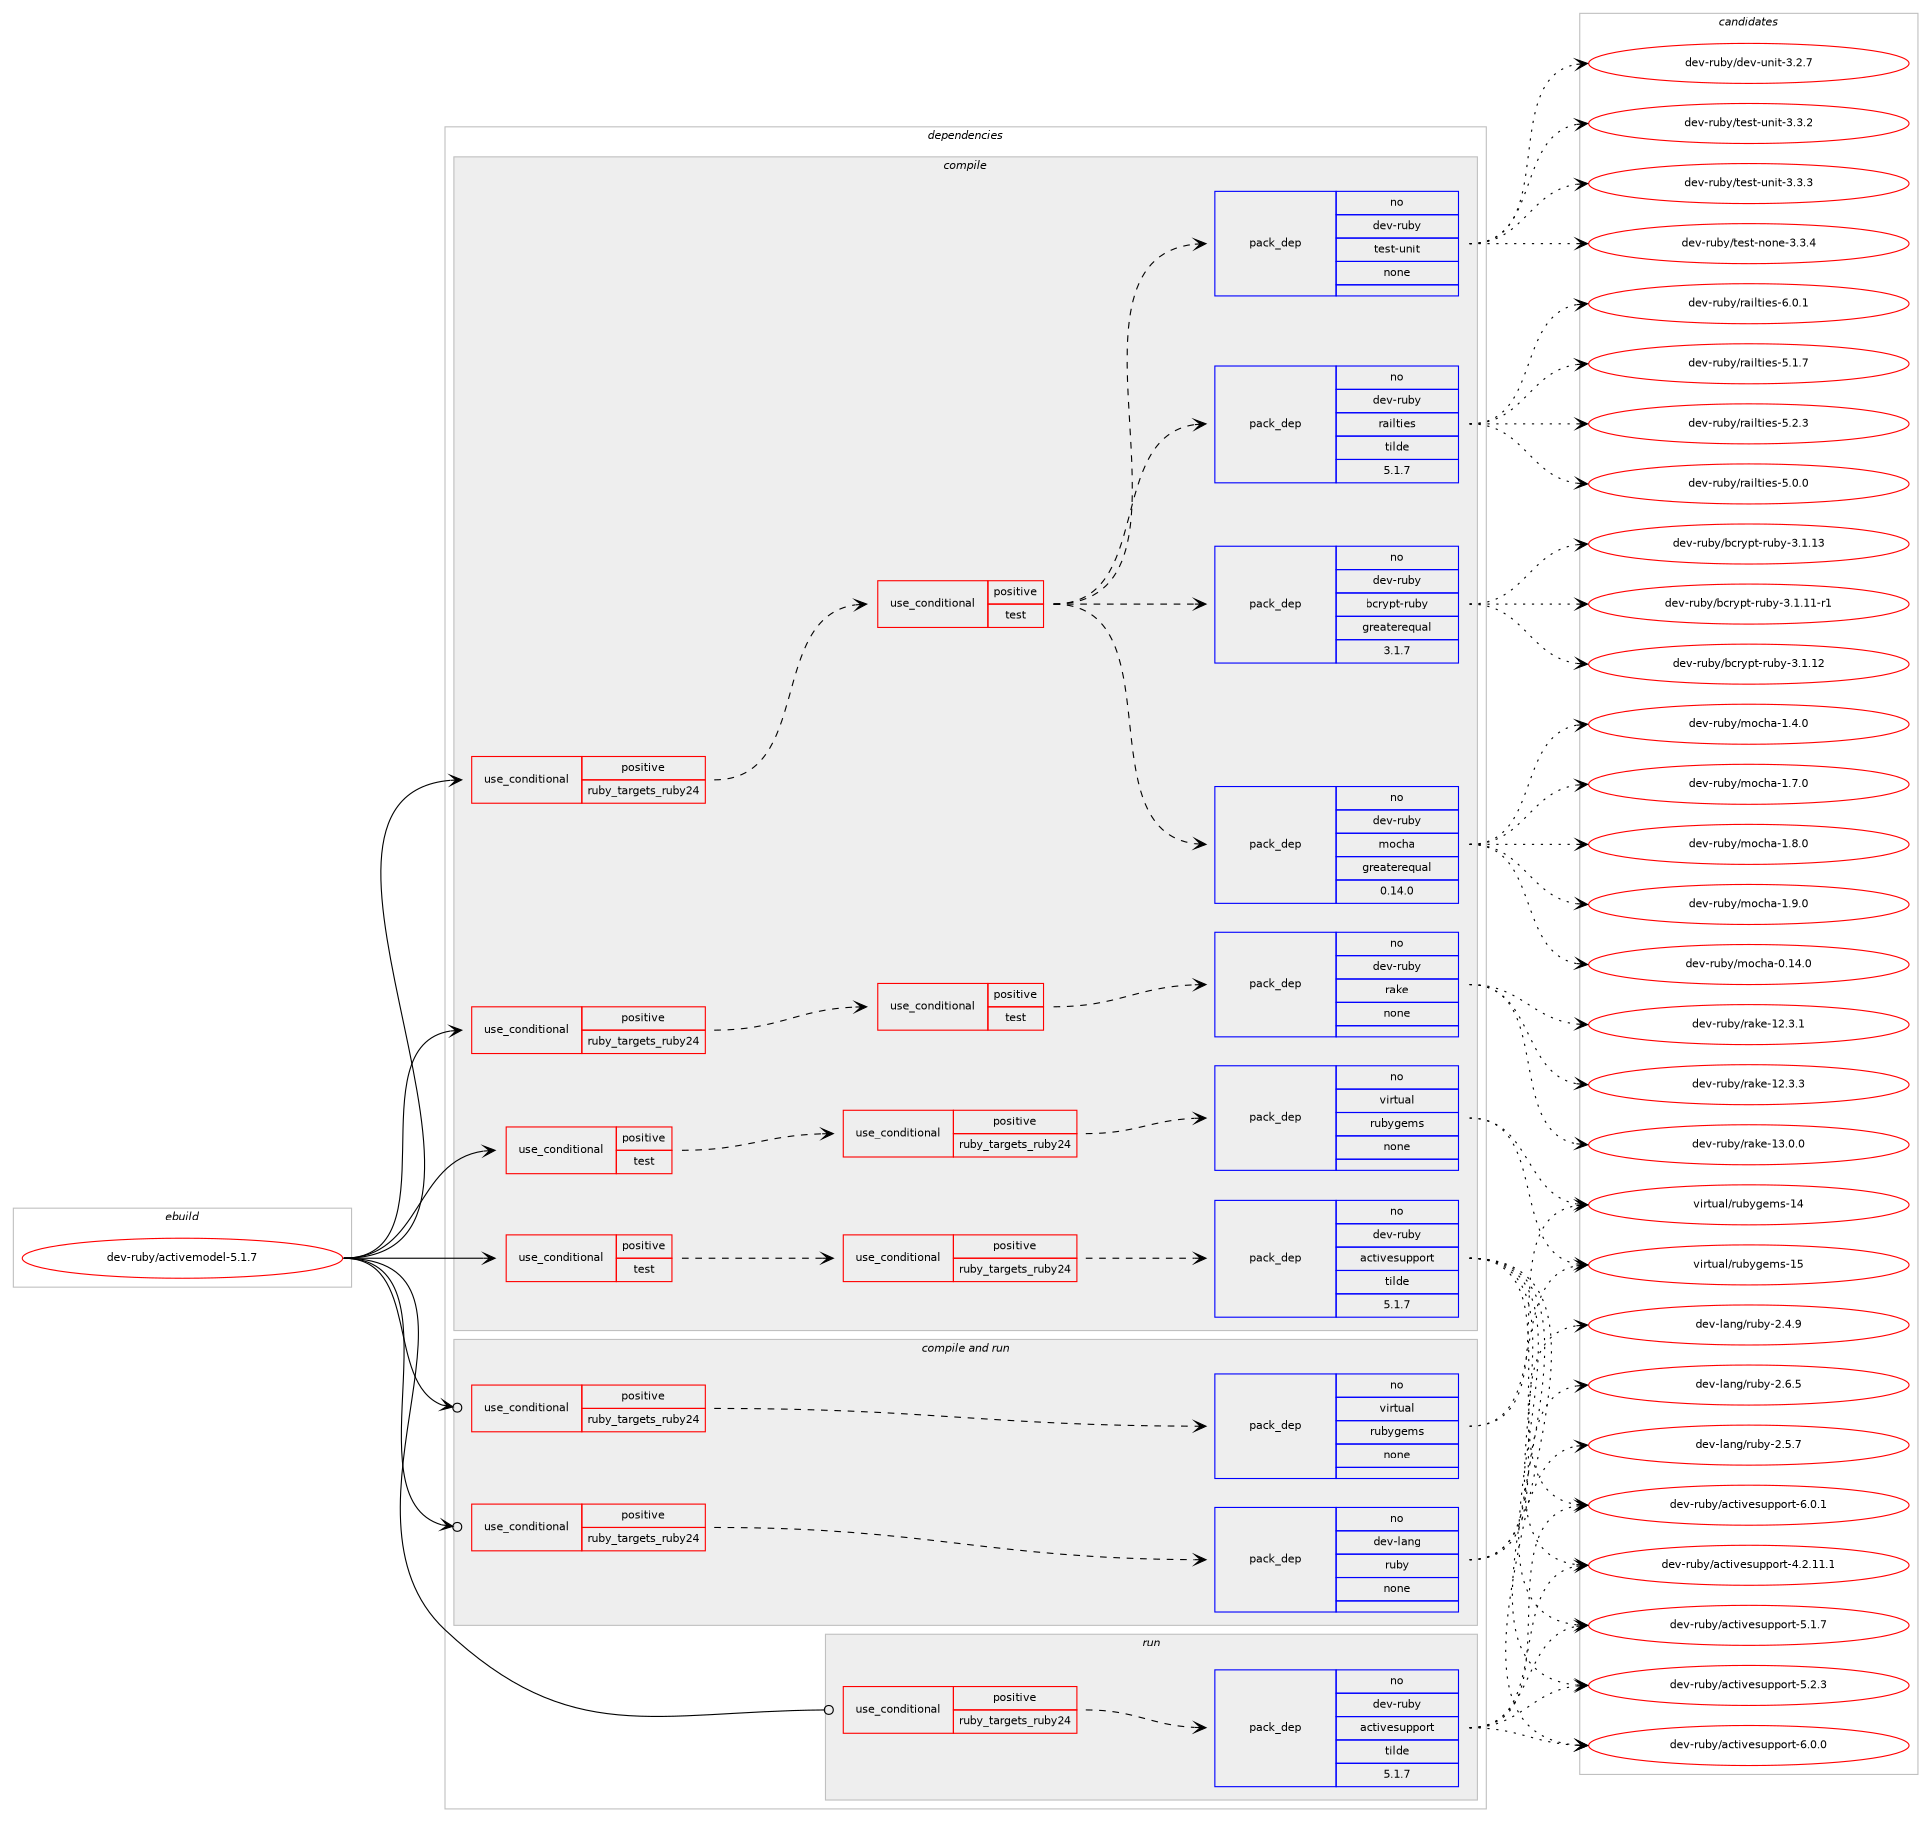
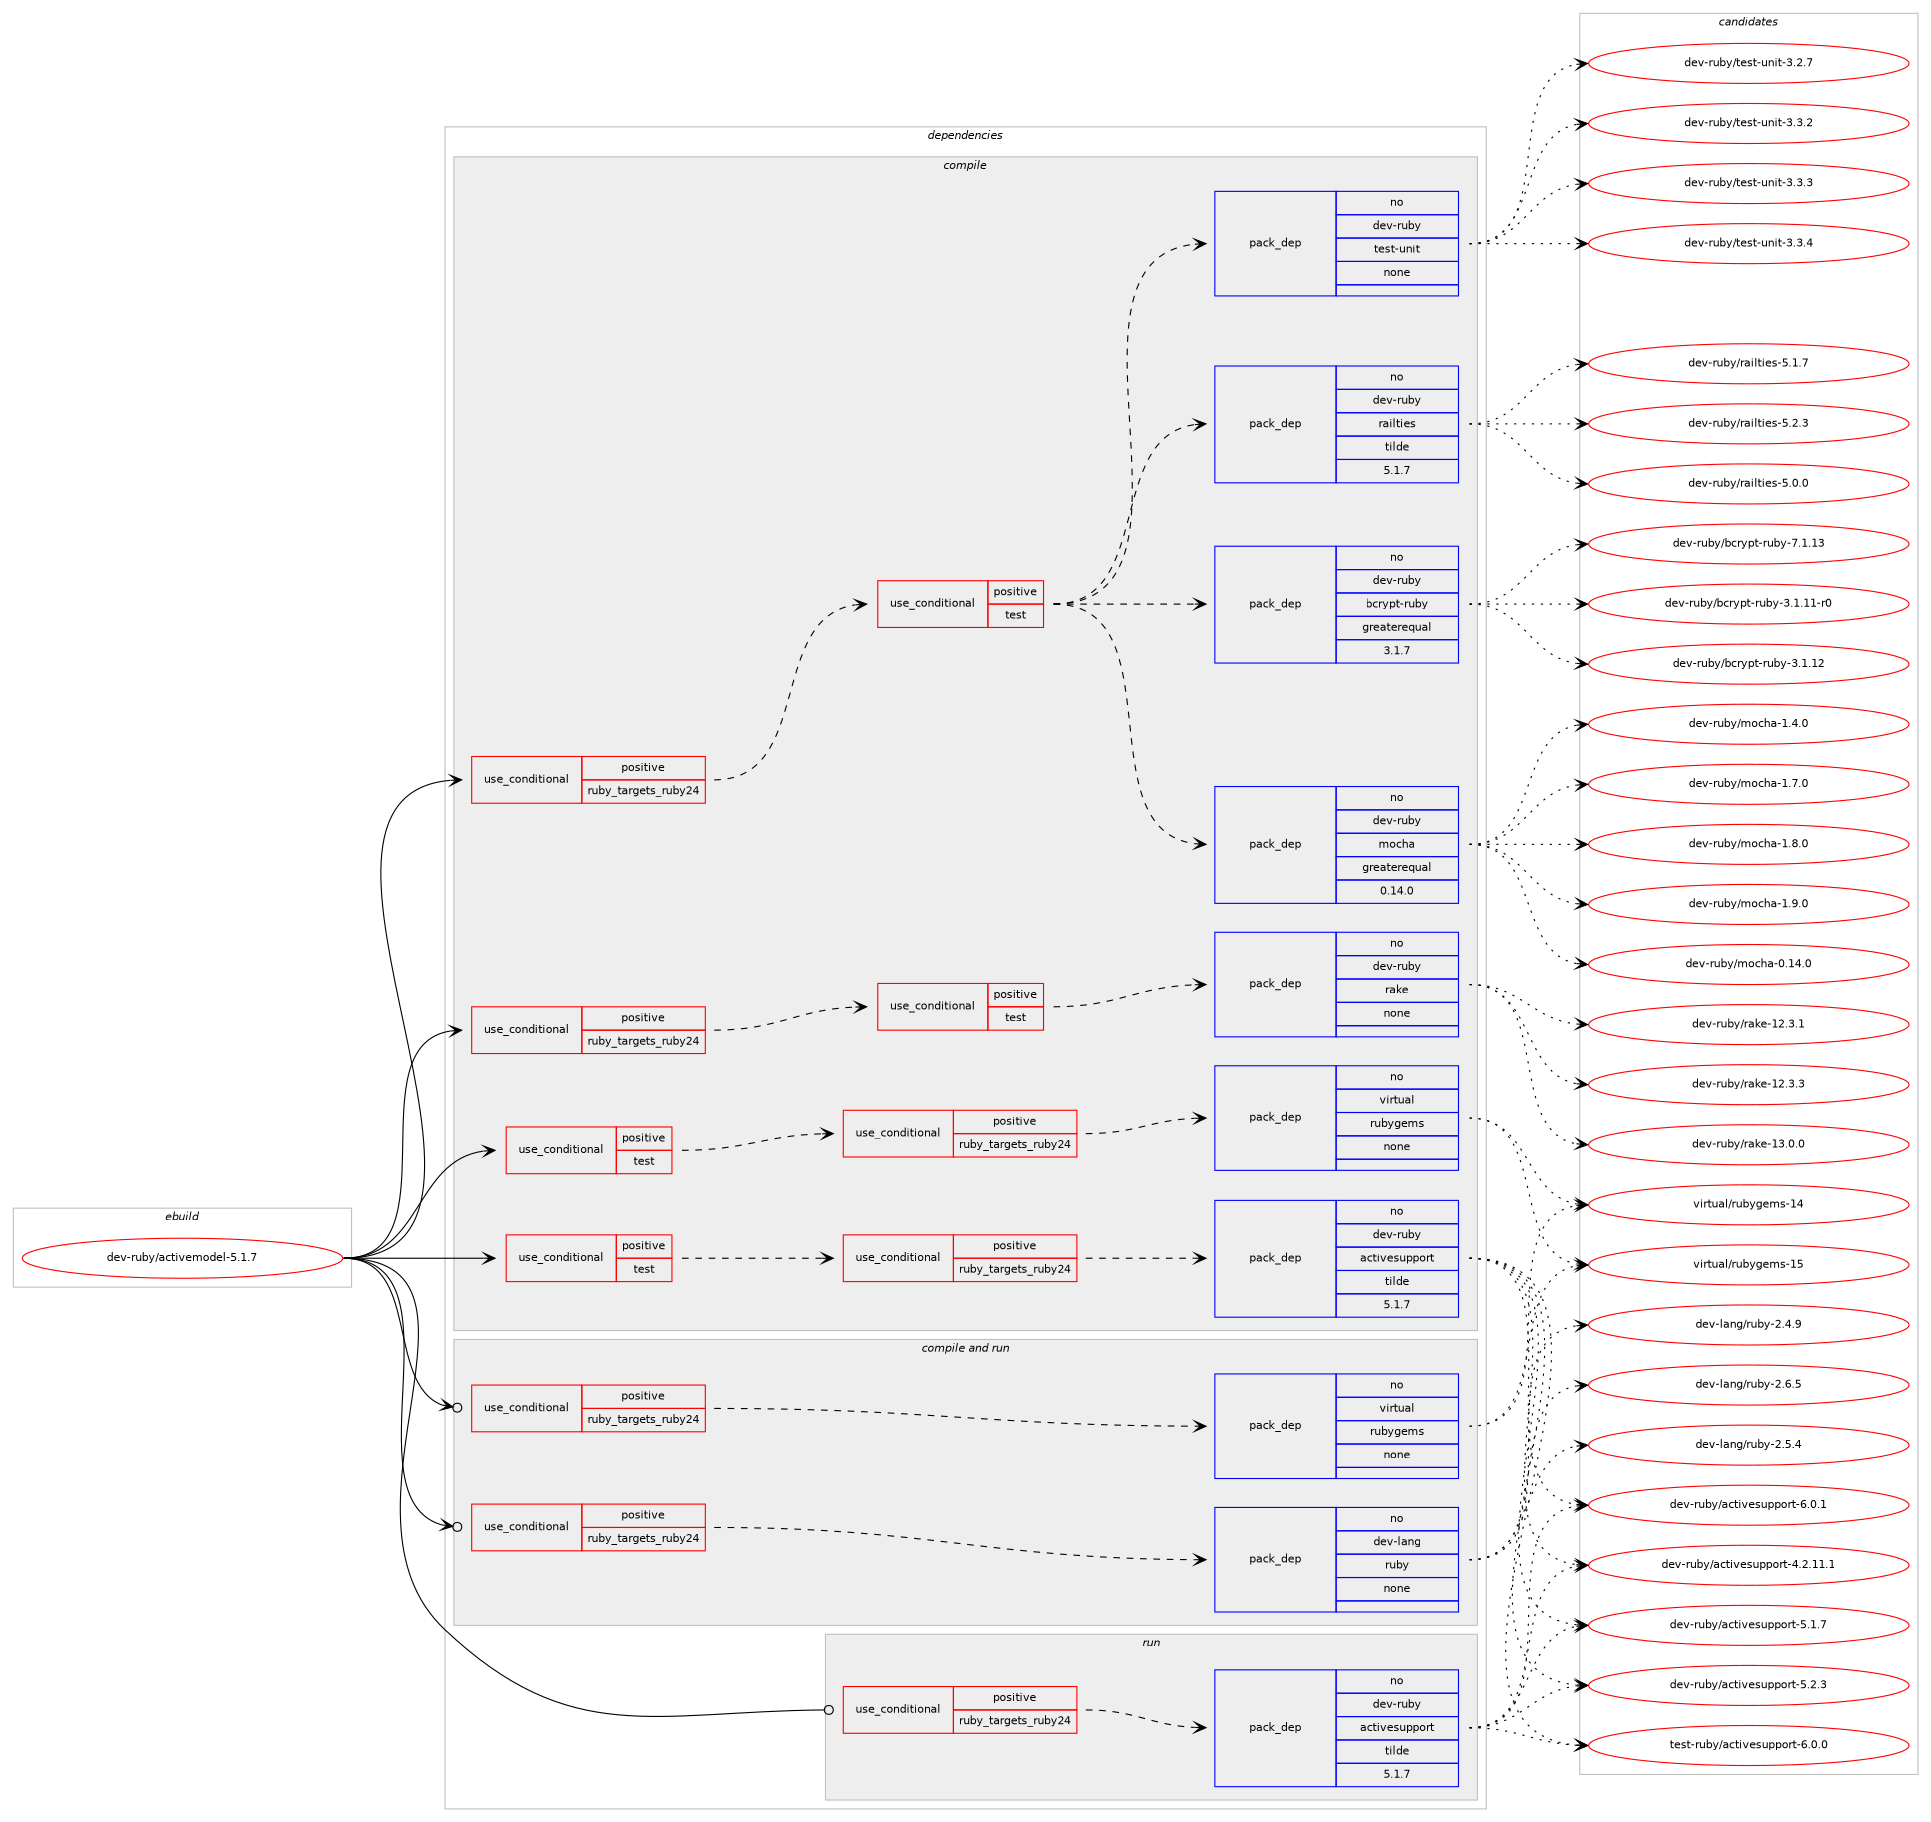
(1749, 63) -> (1749, 63)
(1749, 244) -> (1749, 244)
(1749, 304) -> none
(1749, 544) -> (1749, 544)
(1749, 604) -> (1749, 604)
(1749, 1445) -> (1749, 1445)
(1749, 1746) -> (1749, 1746)
